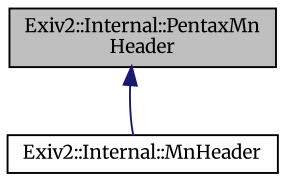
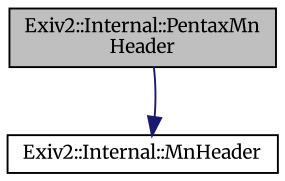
(130, 111) -> (155, 92)
